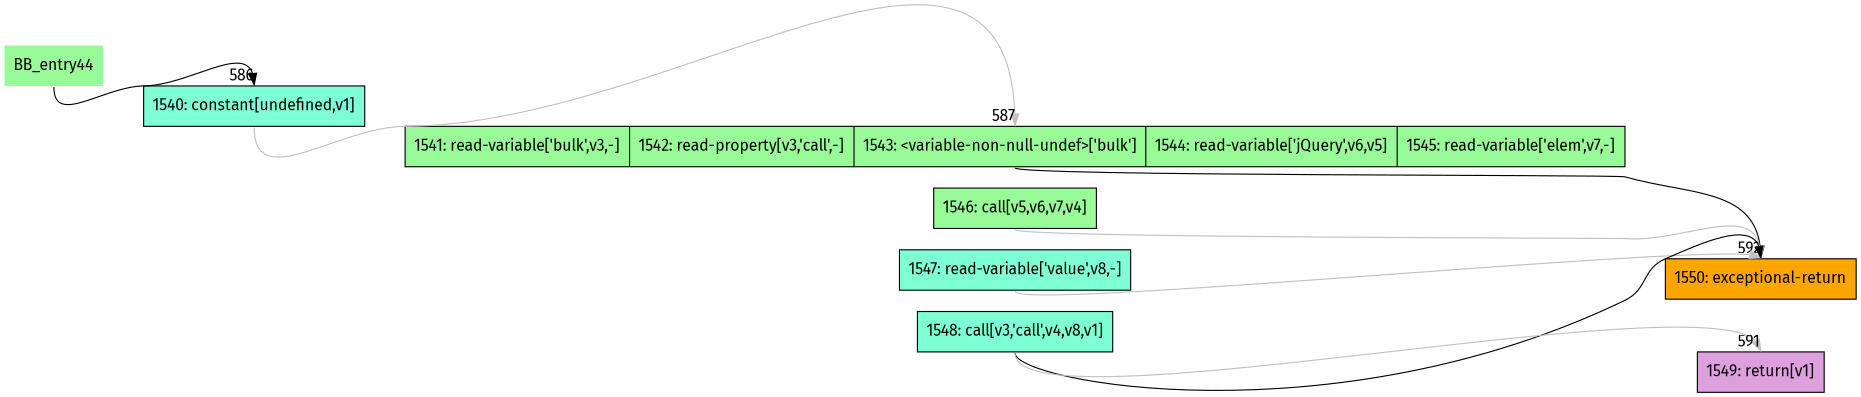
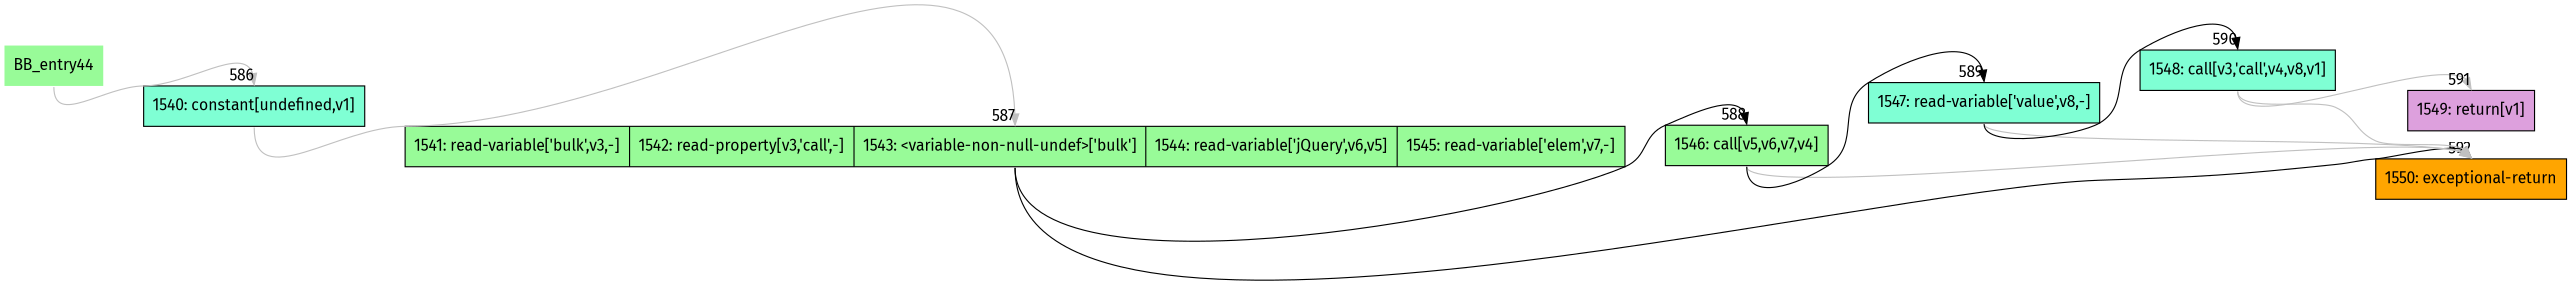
(150, 85) -> (150, 85)
none -> (2118, 95)
none -> (1851, 109)
none -> (1381, 225)
(1403, 373) -> (2351, 119)
